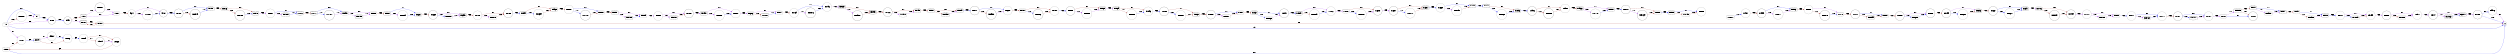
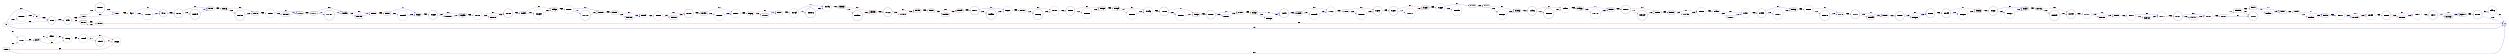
(1465, 8) -> none
none -> (1716, 12)
